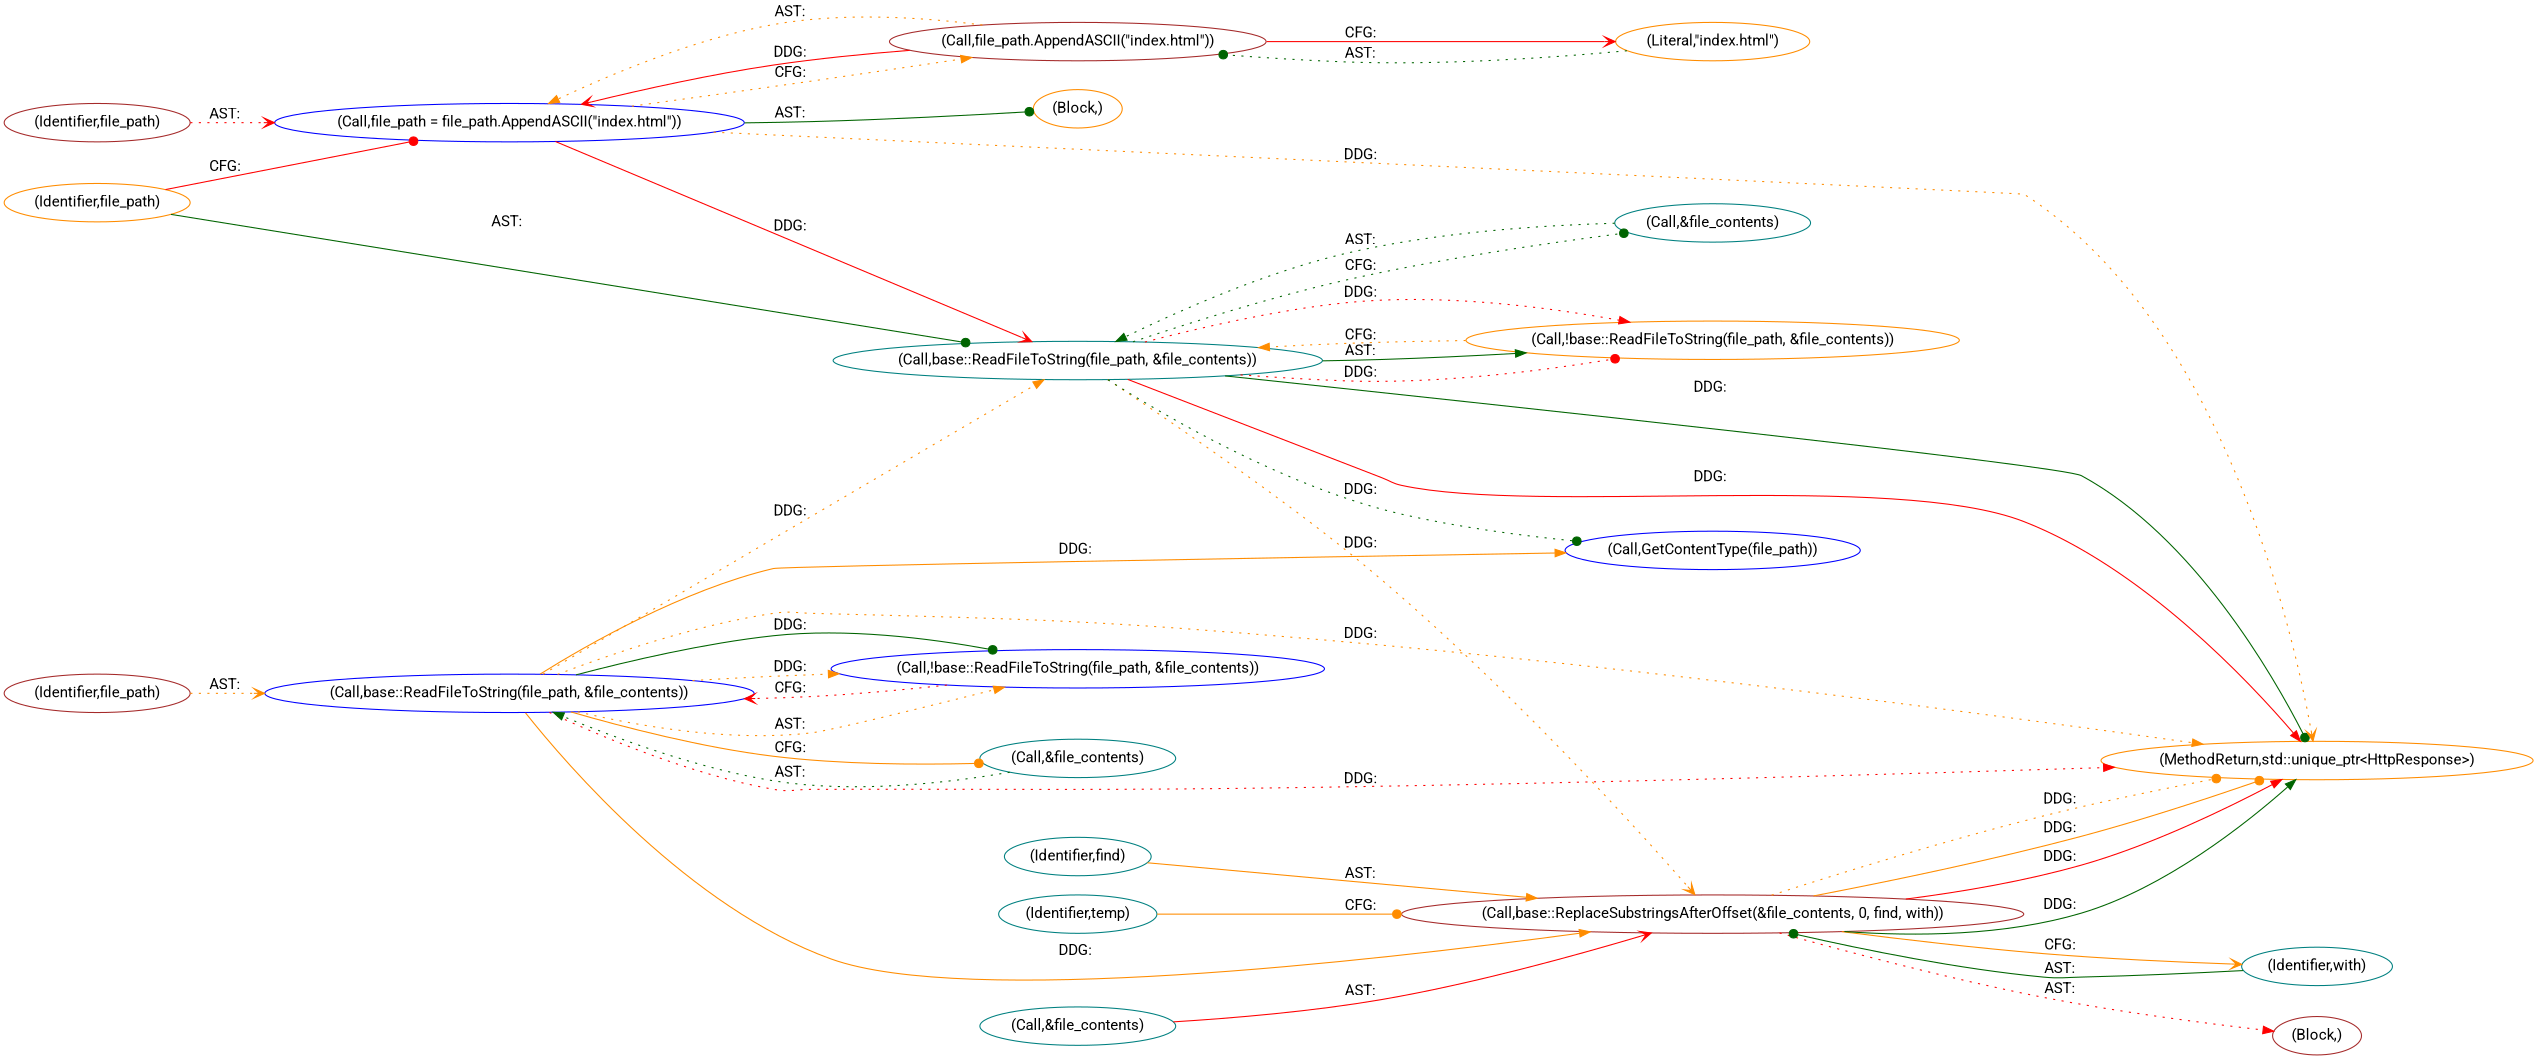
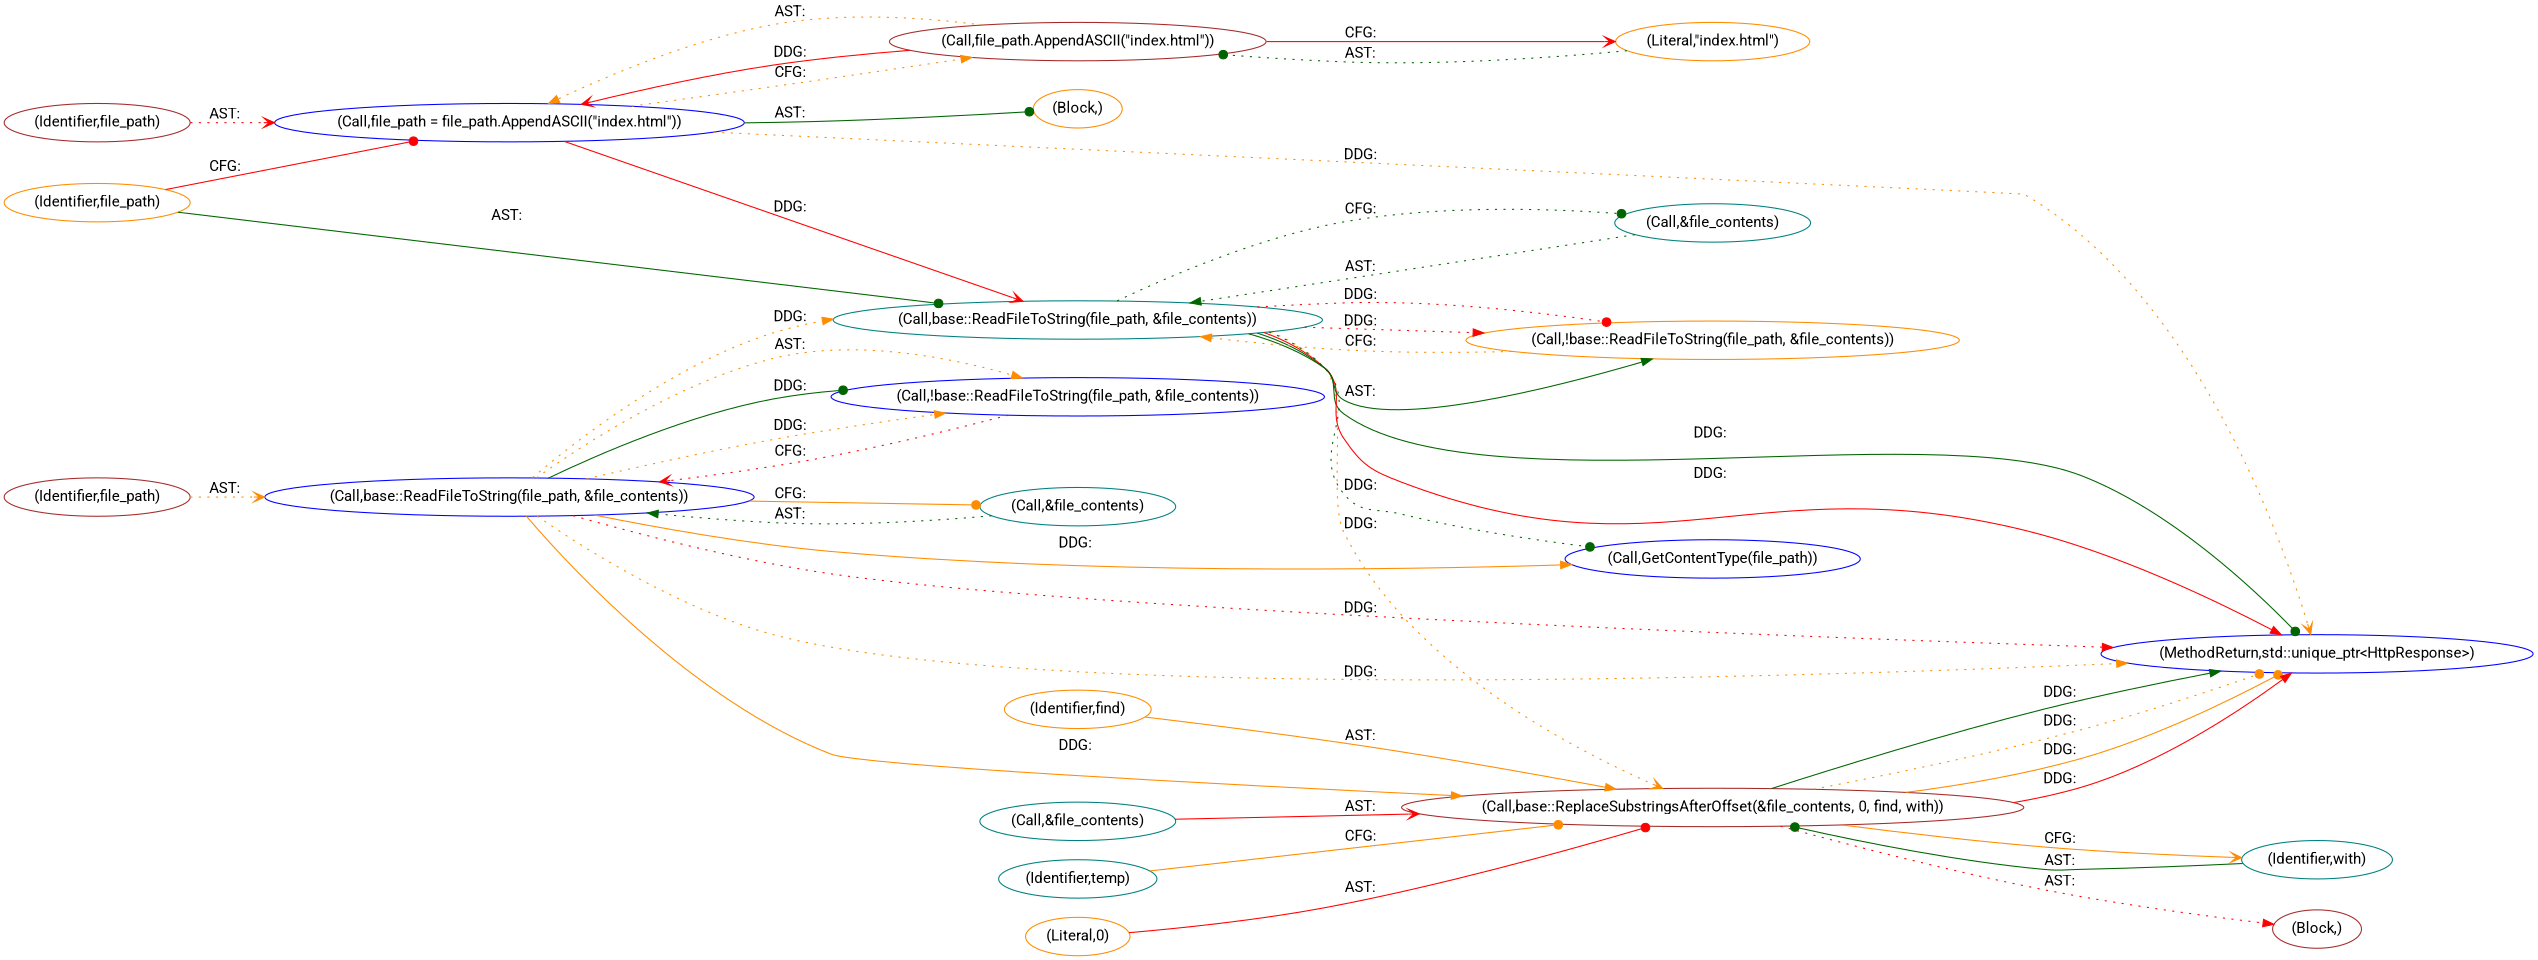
(2317, 761) -> (2317, 654)
(1078, 857) -> (1078, 709)
none -> (1078, 937)
